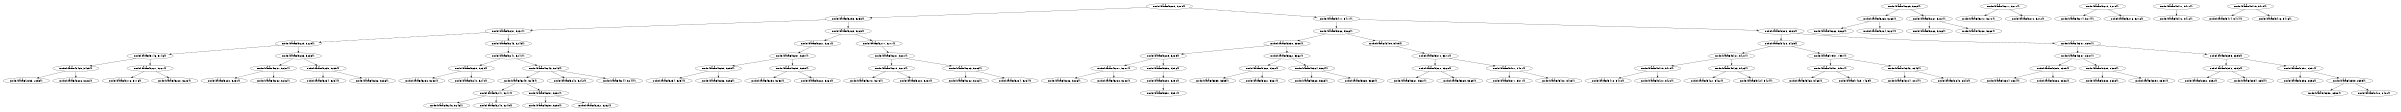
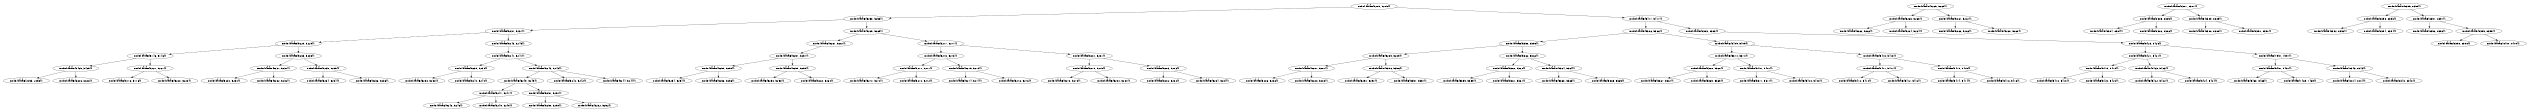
(2078, 44) -> none
none -> (941, 56)
none -> (1880, 56)
none -> (1855, 81)
(1163, 86) -> (1397, 74)
